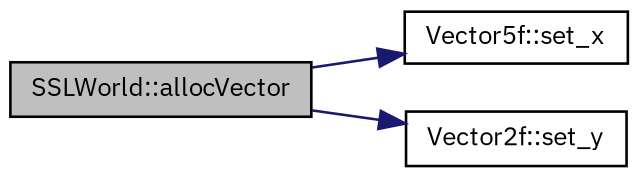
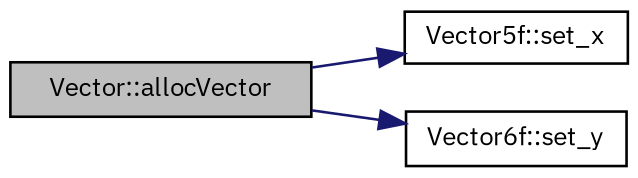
(161, 90) -> (161, 90)
(516, 139) -> (516, 139)
